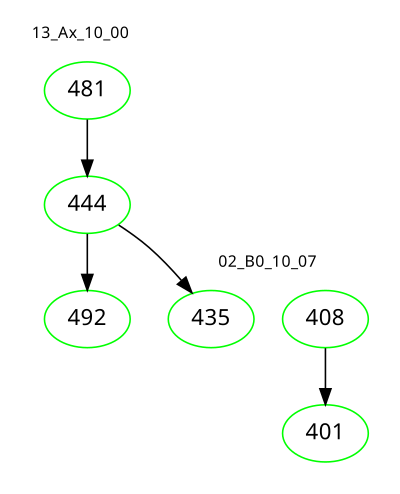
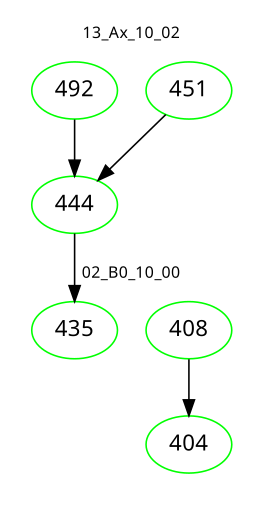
(81, 34) -> (132, 34)
(87, 90) -> (189, 90)
(87, 254) -> (75, 140)
(268, 263) -> (132, 274)
(325, 433) -> (189, 444)
